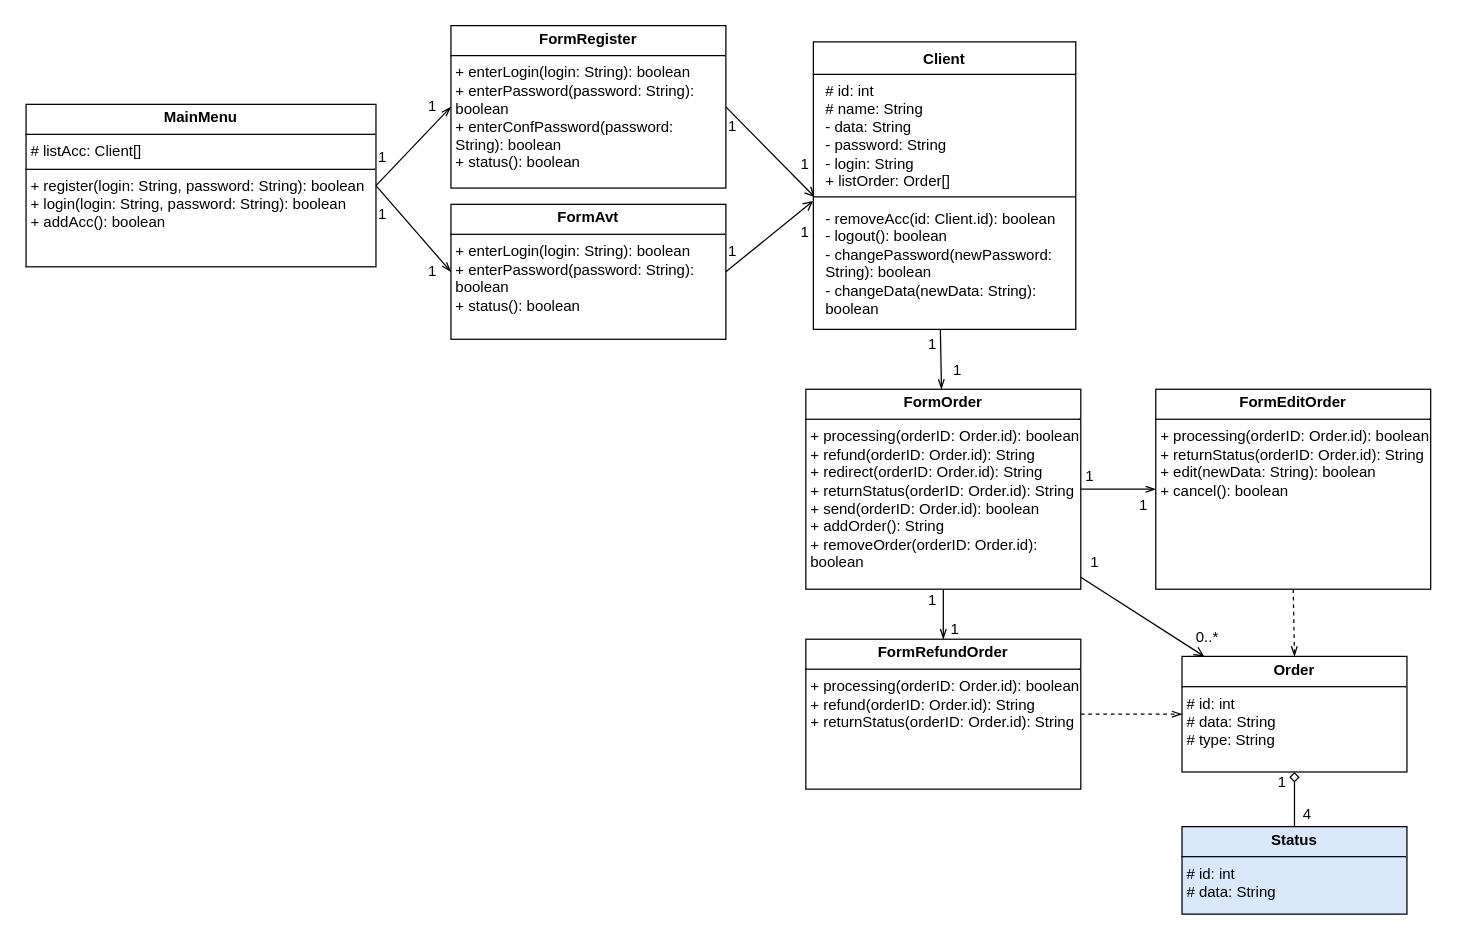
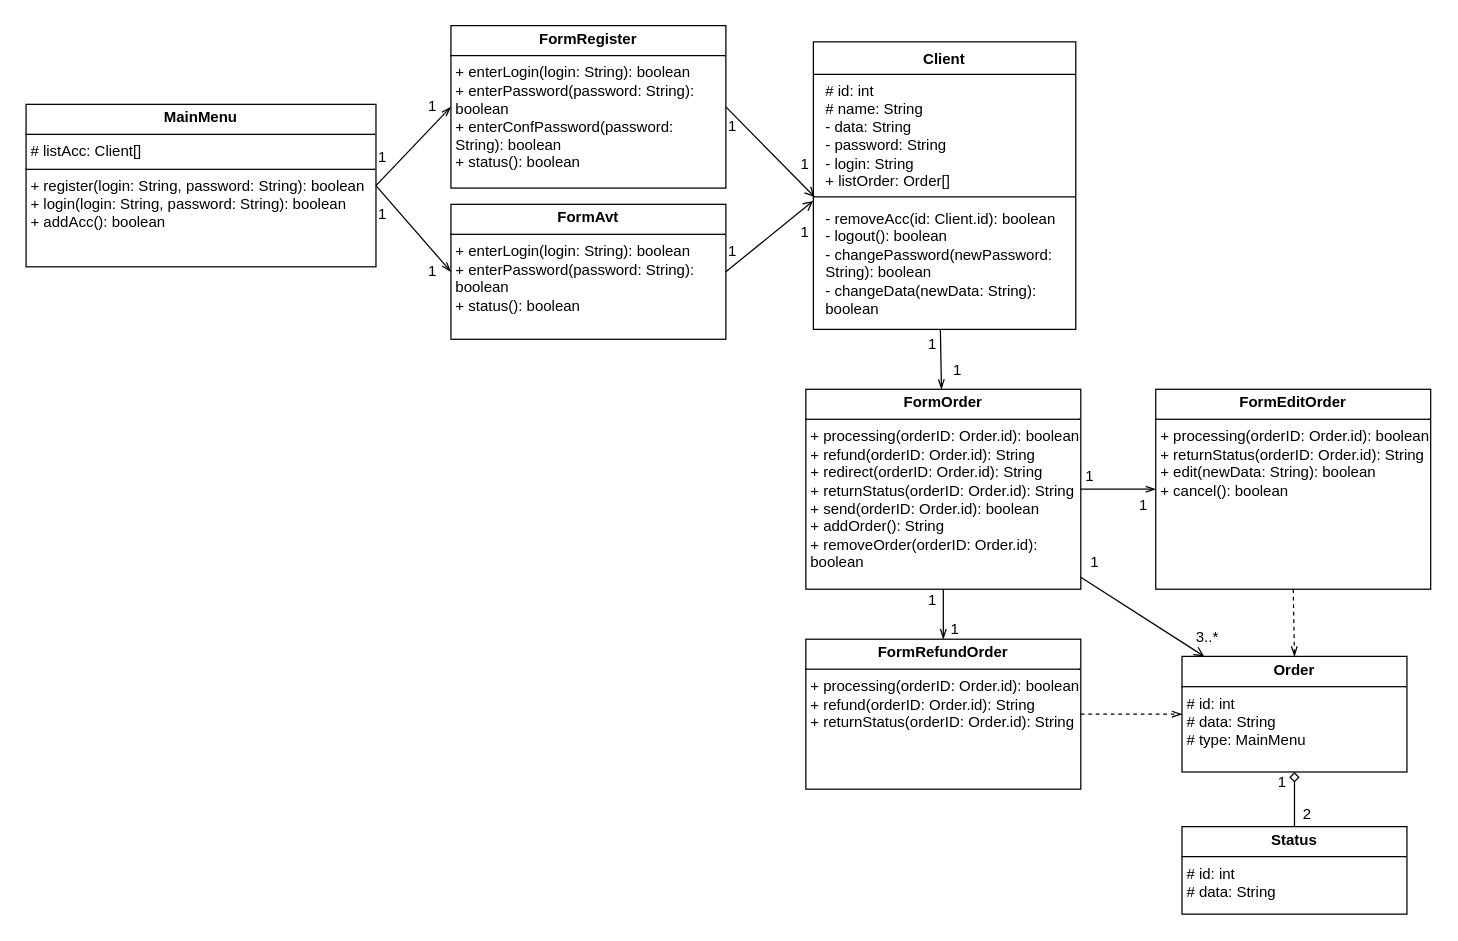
(1208, 638) -> (1208, 638)
(1235, 693) -> (1243, 693)
(1308, 814) -> (1308, 814)
(1294, 871) -> (1294, 871)
